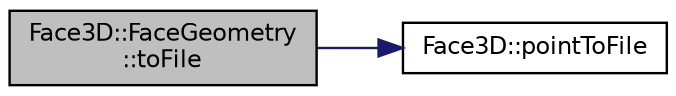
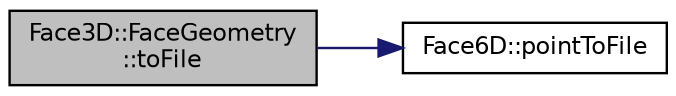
(535, 48) -> (535, 48)
